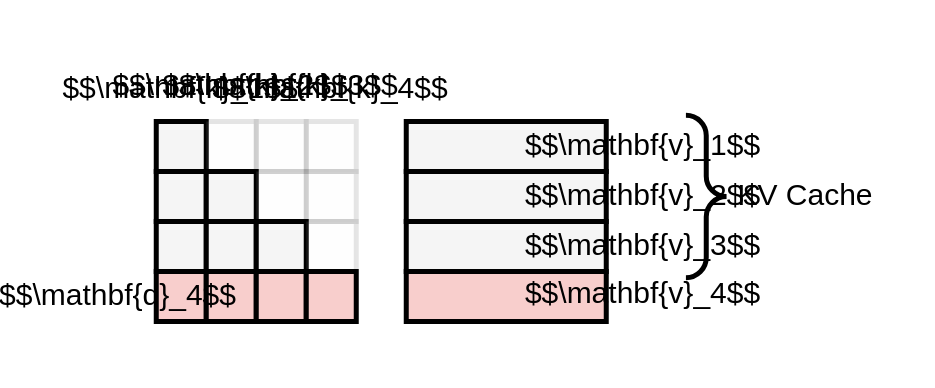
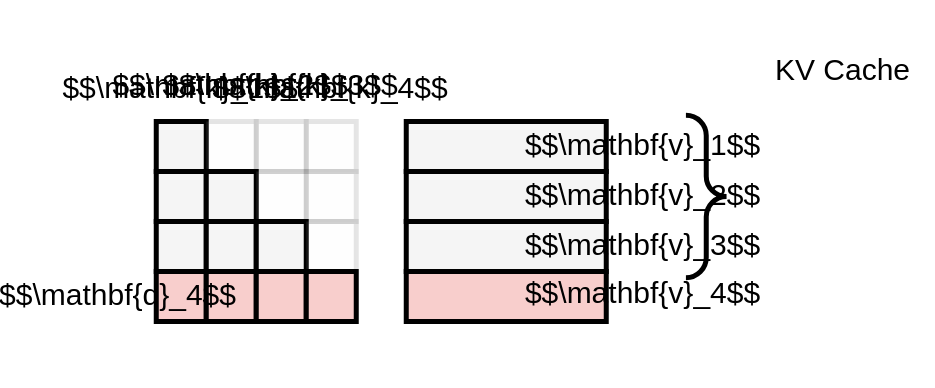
(806, 196) -> (844, 71)
